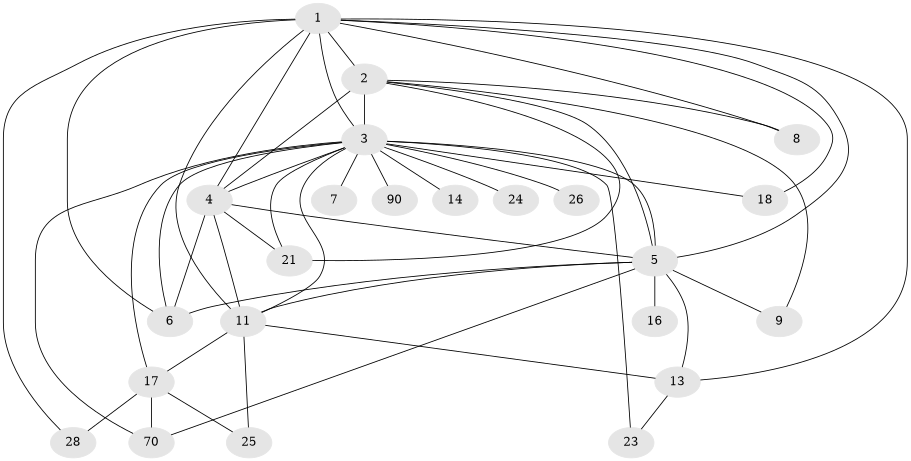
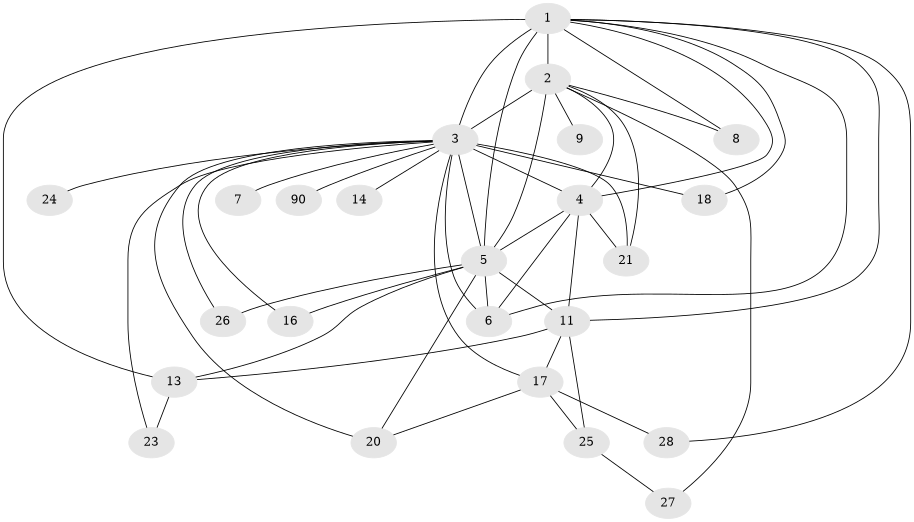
(316, 236) -> (215, 180)
(717, 291) -> (351, 284)
(152, 443) -> (374, 443)
none -> (668, 503)
